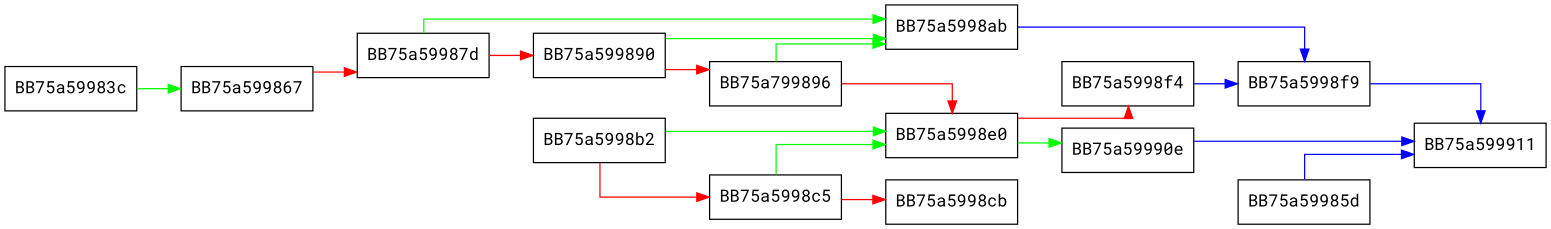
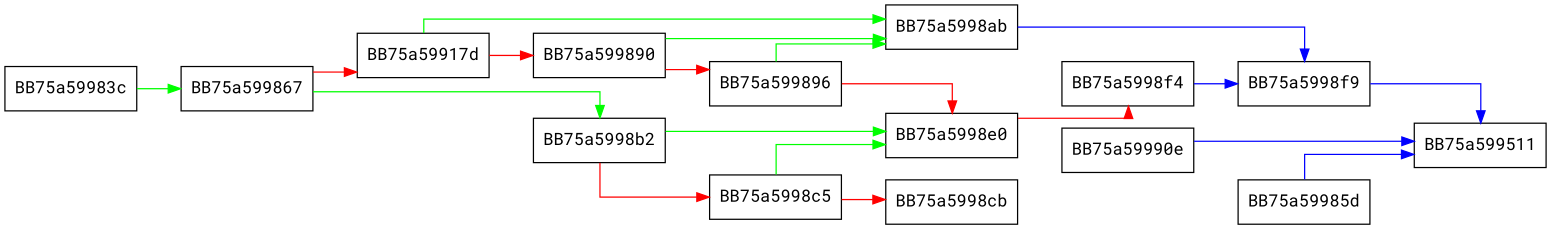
(423, 55) -> (423, 55)
(776, 84) -> (776, 84)
none -> (463, 92)
(1033, 143) -> none
(1480, 145) -> (1480, 145)
